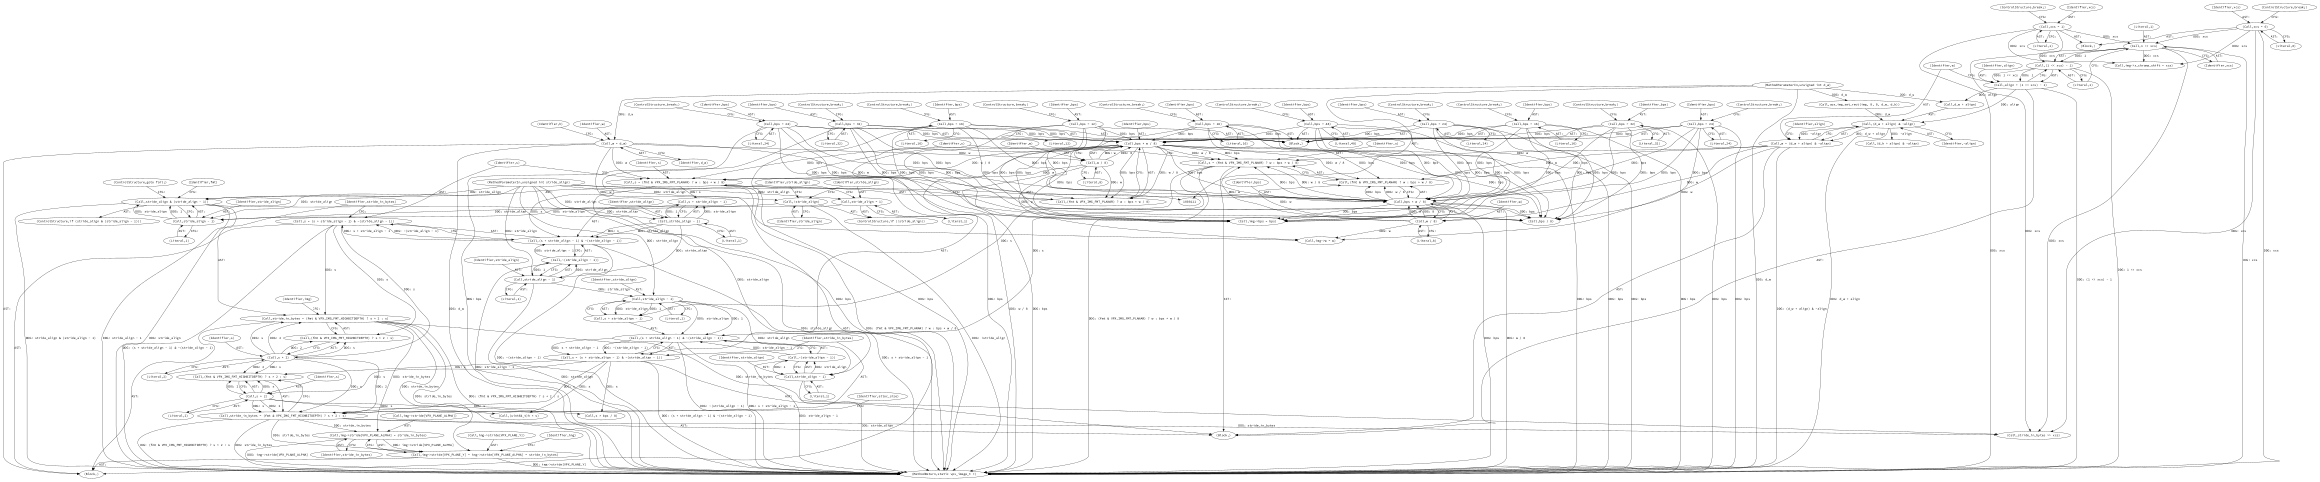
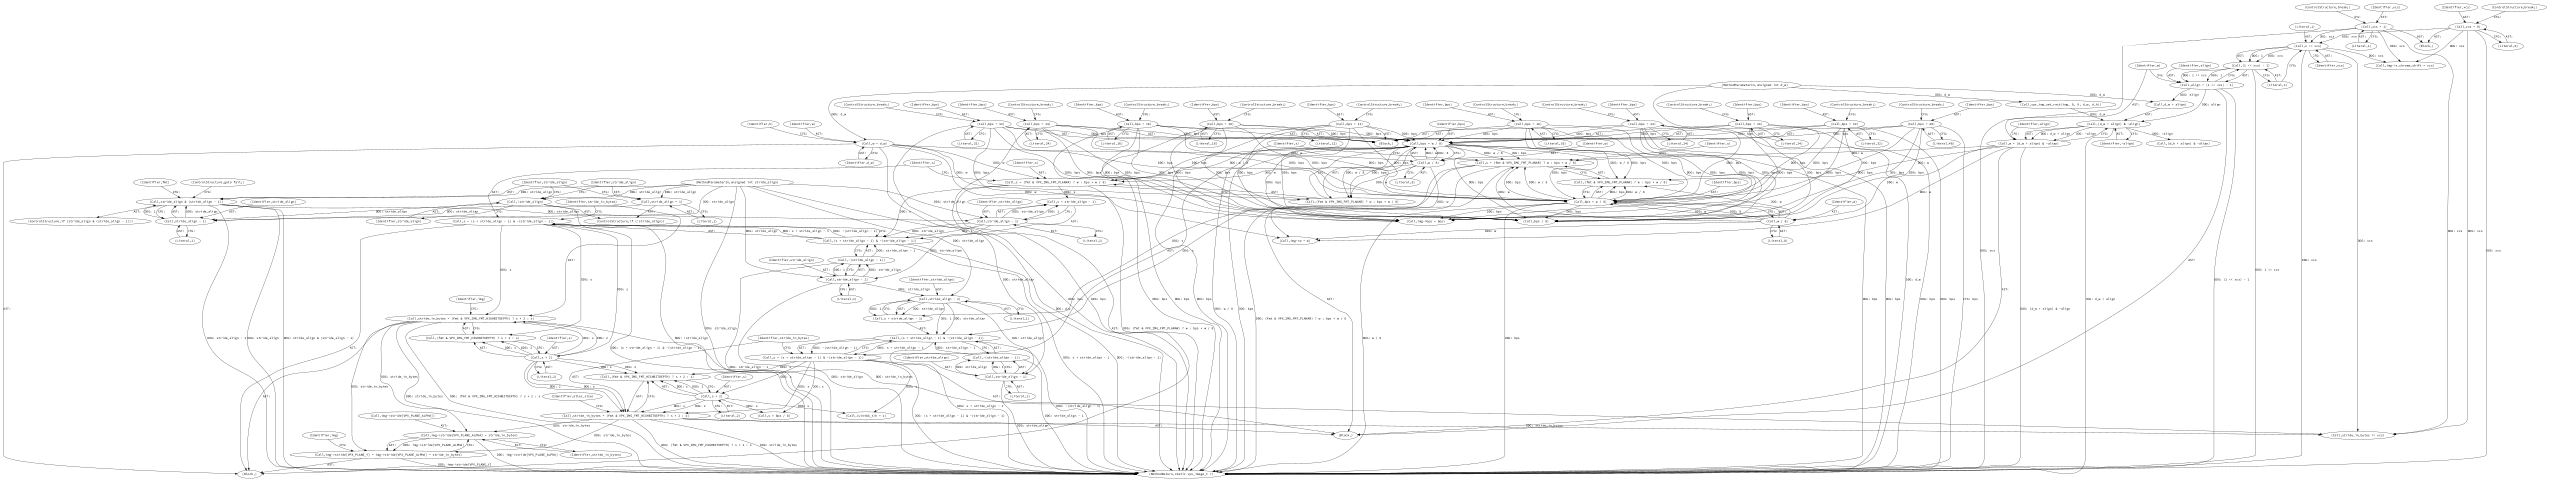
(1190, 202) -> none
(1616, 299) -> (1971, 299)
(496, 435) -> none
